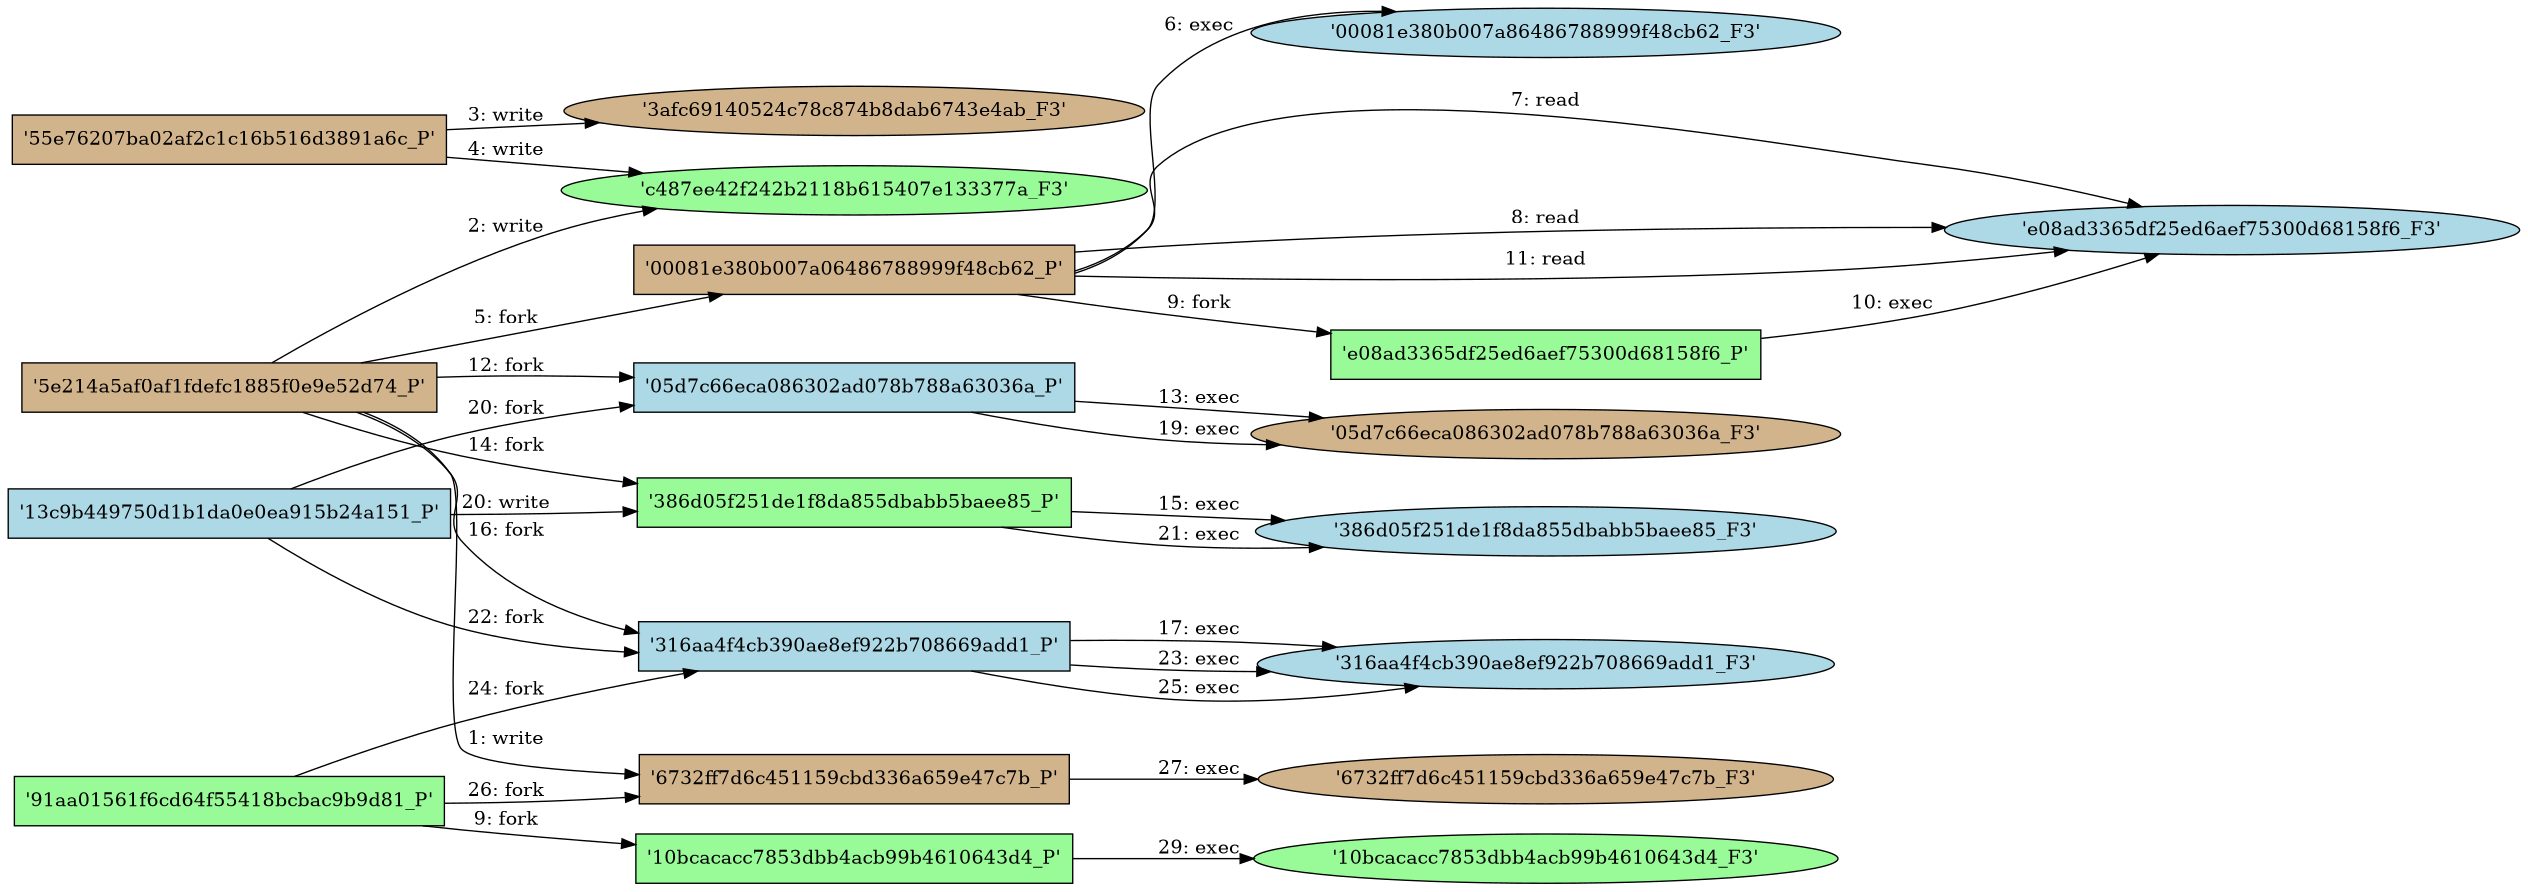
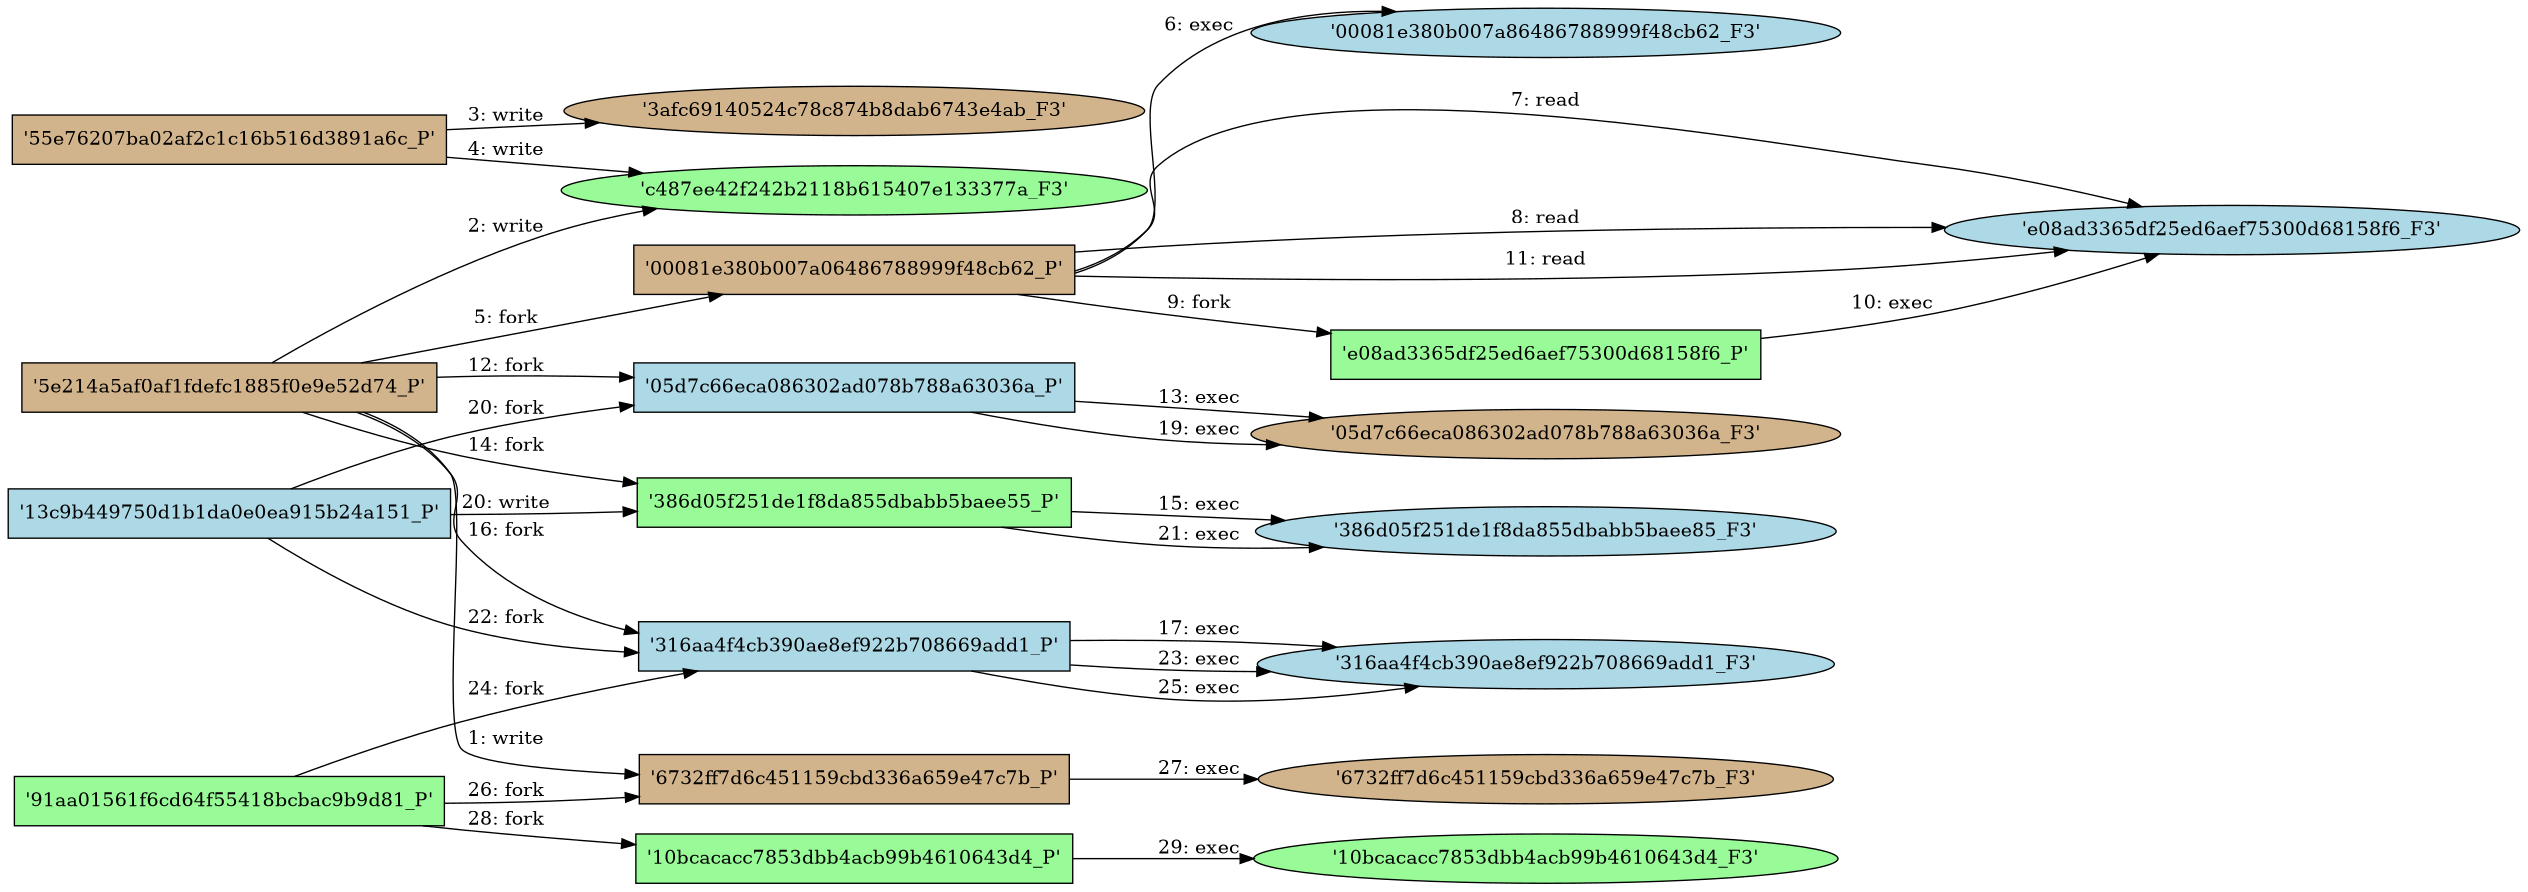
(854, 503) -> (854, 503)
(506, 820) -> (506, 820)
